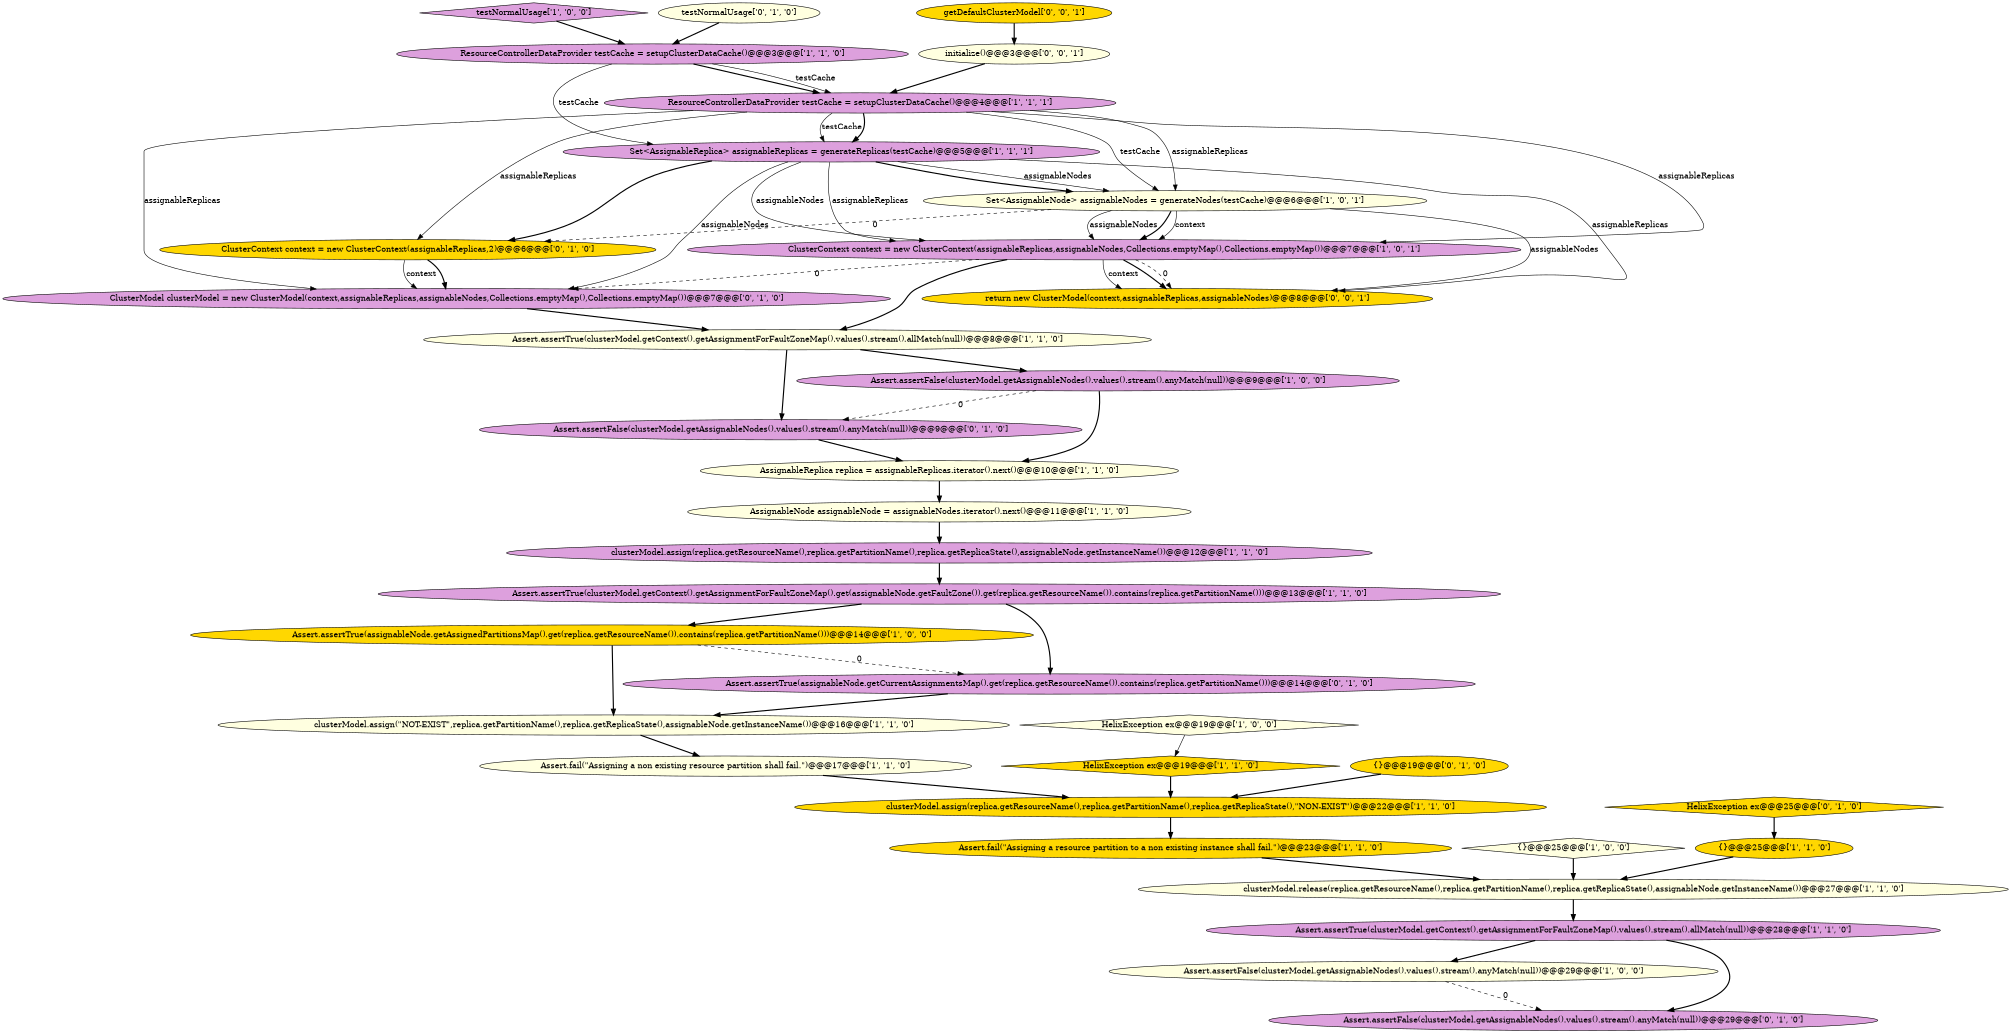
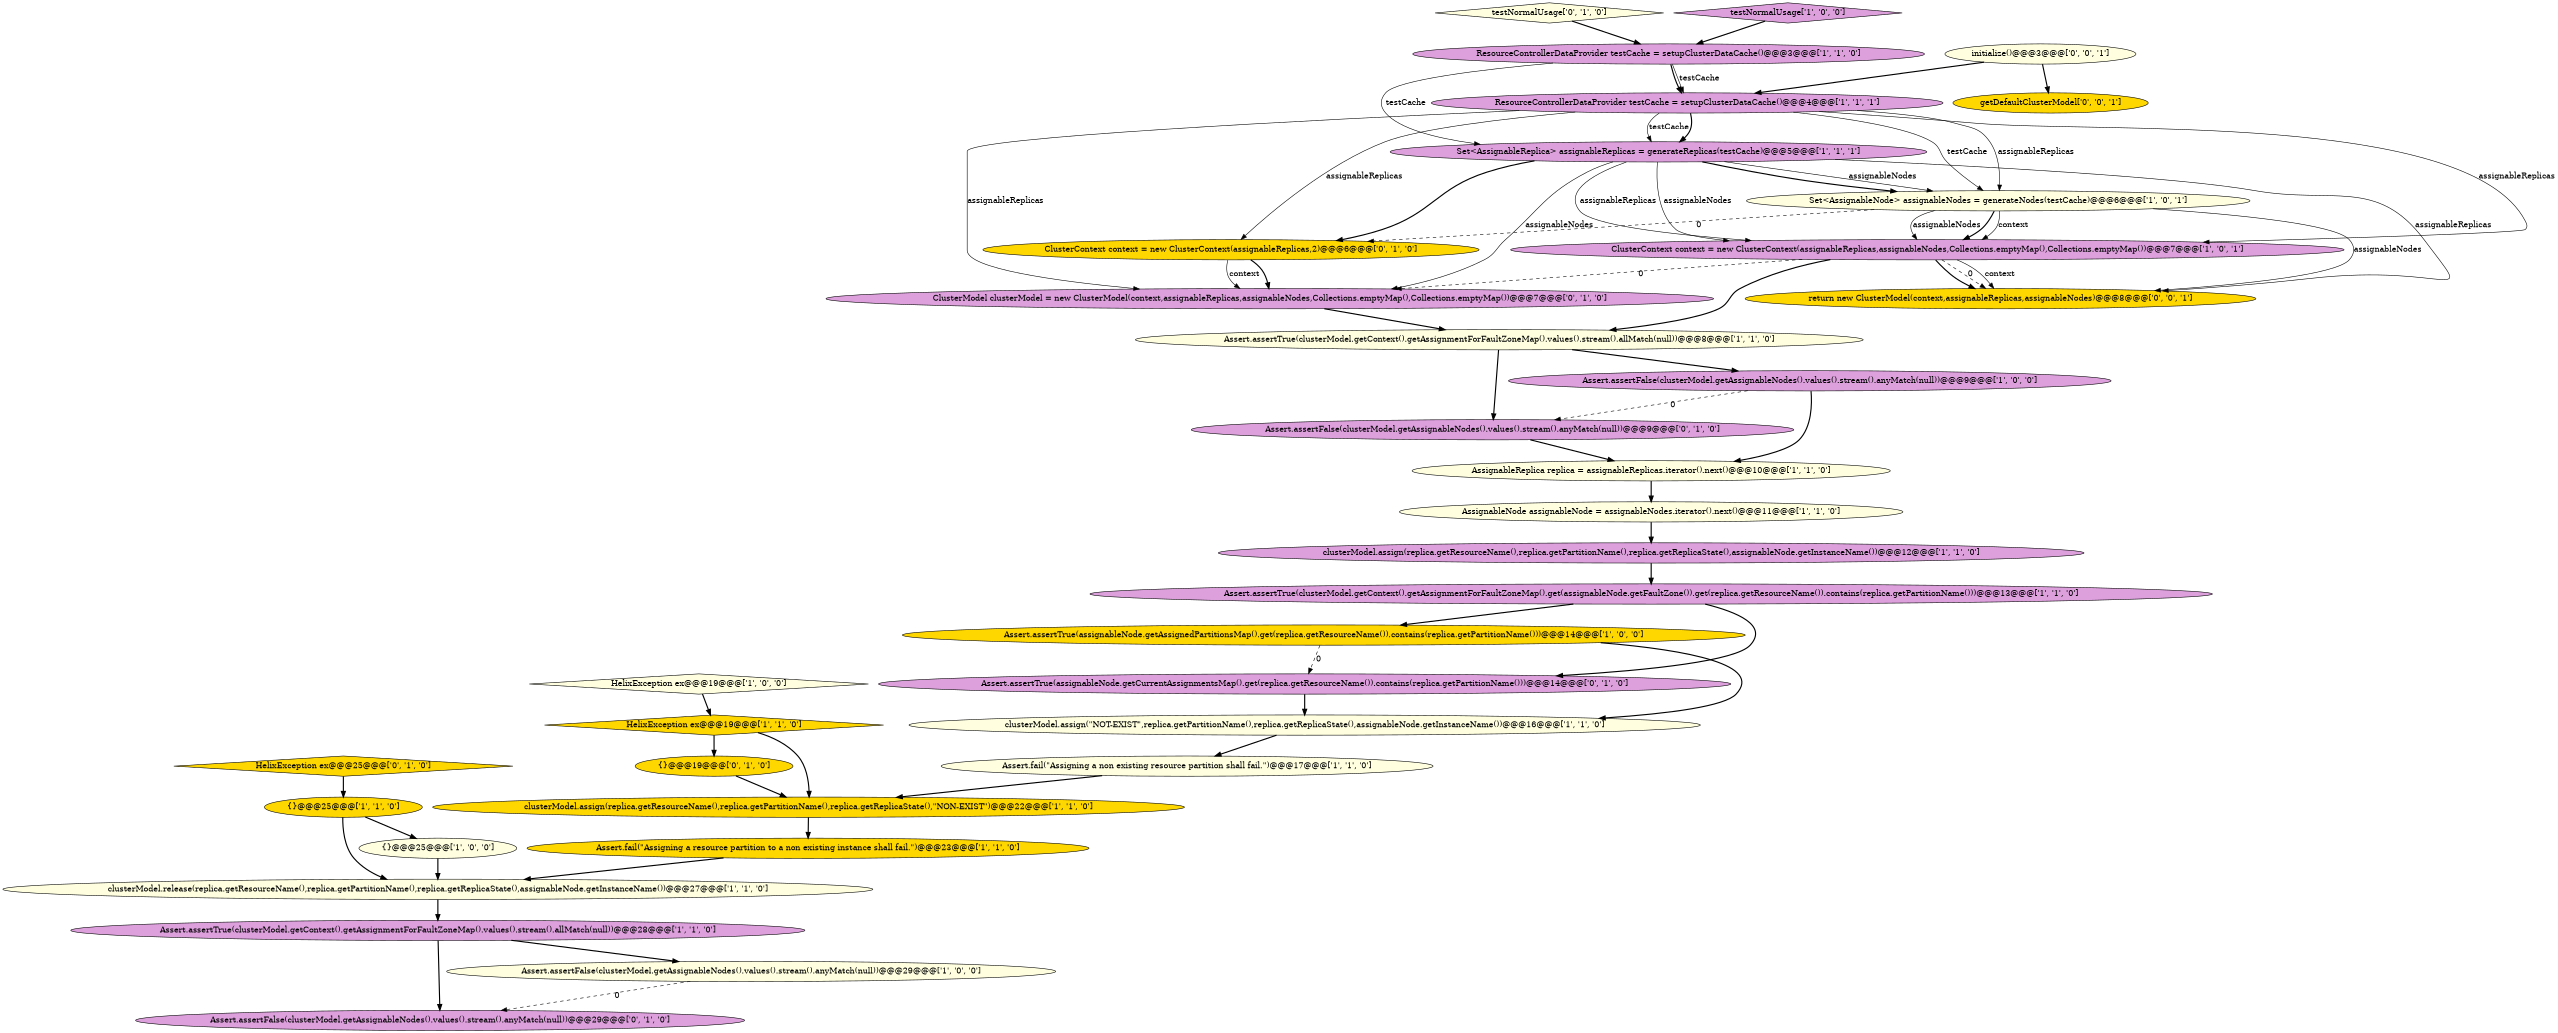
(739, 13) -> (1549, 13)
(1014, 31) -> (2045, 76)
none -> (714, 743)
(1181, 743) -> (705, 702)
none -> (388, 827)
(1573, 848) -> (438, 848)
